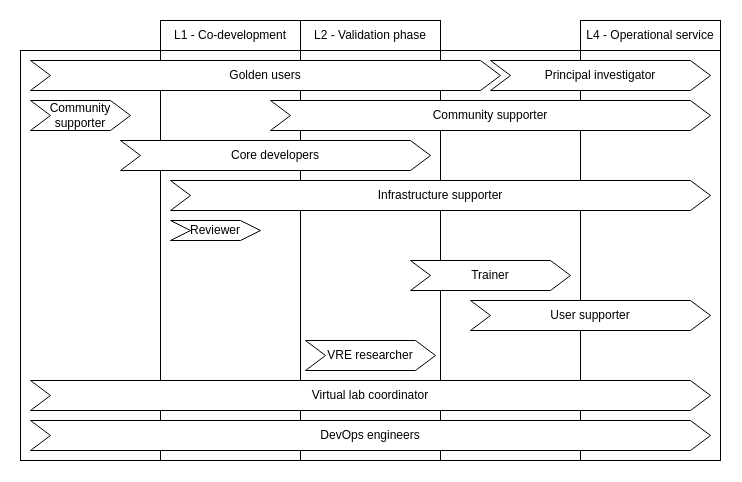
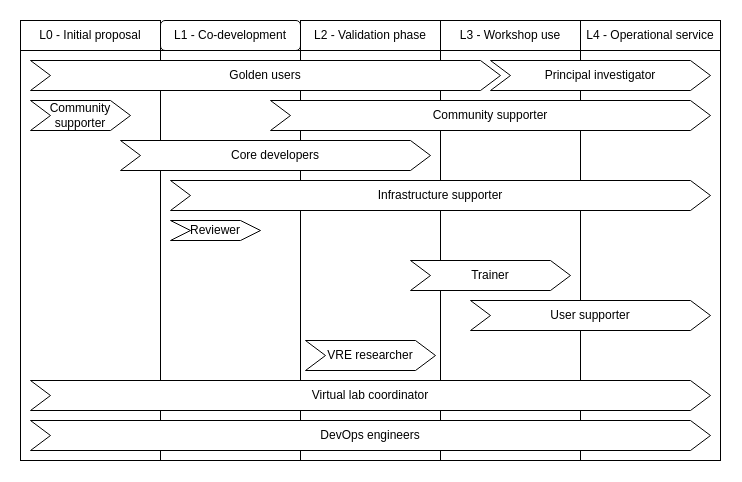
none -> (91, 36)
(231, 36) -> (231, 36)
none -> (511, 36)
